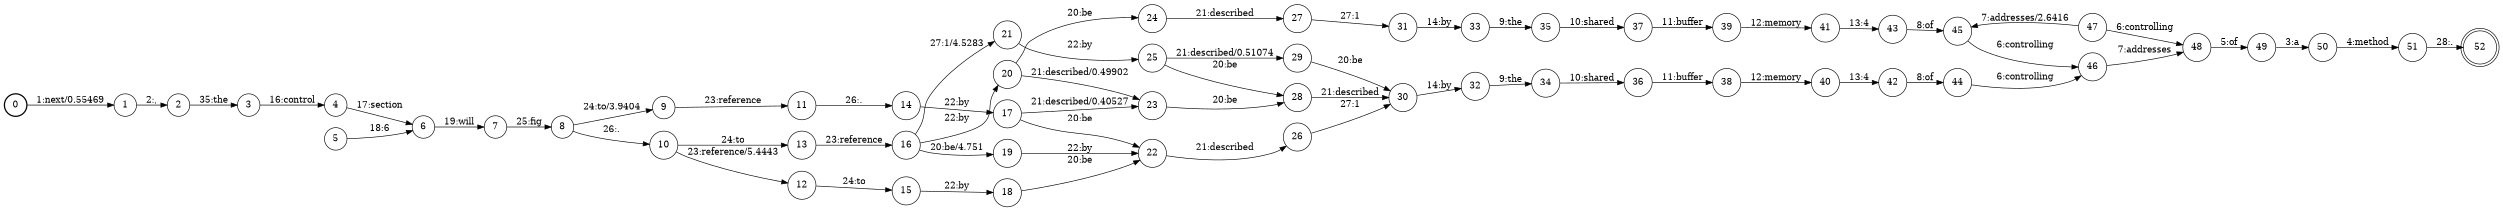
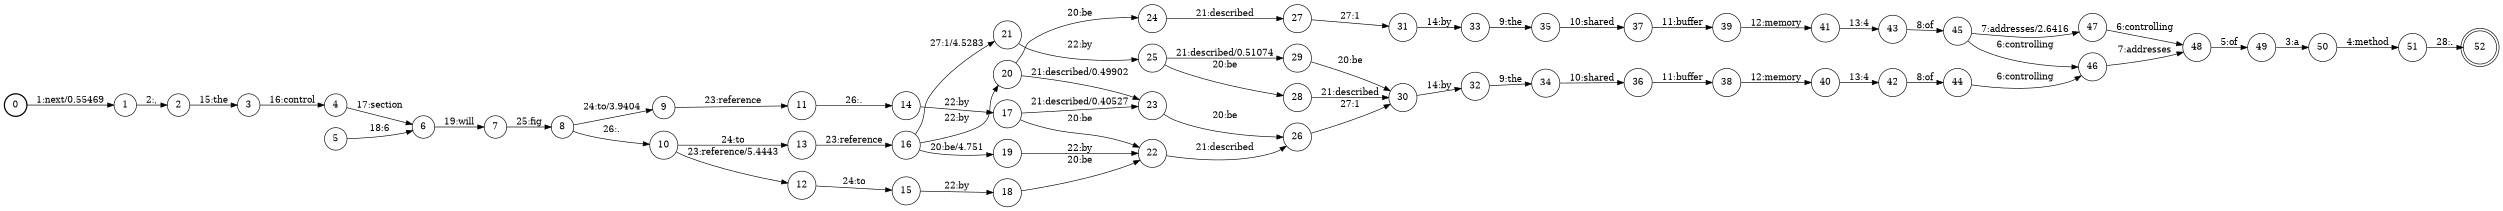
(2028, 23) -> (2022, 37)
(214, 100) -> (214, 100)
(1222, 109) -> (1219, 132)
